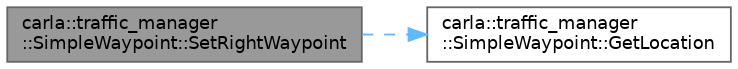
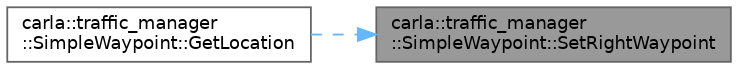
(385, 35) -> (334, 35)
